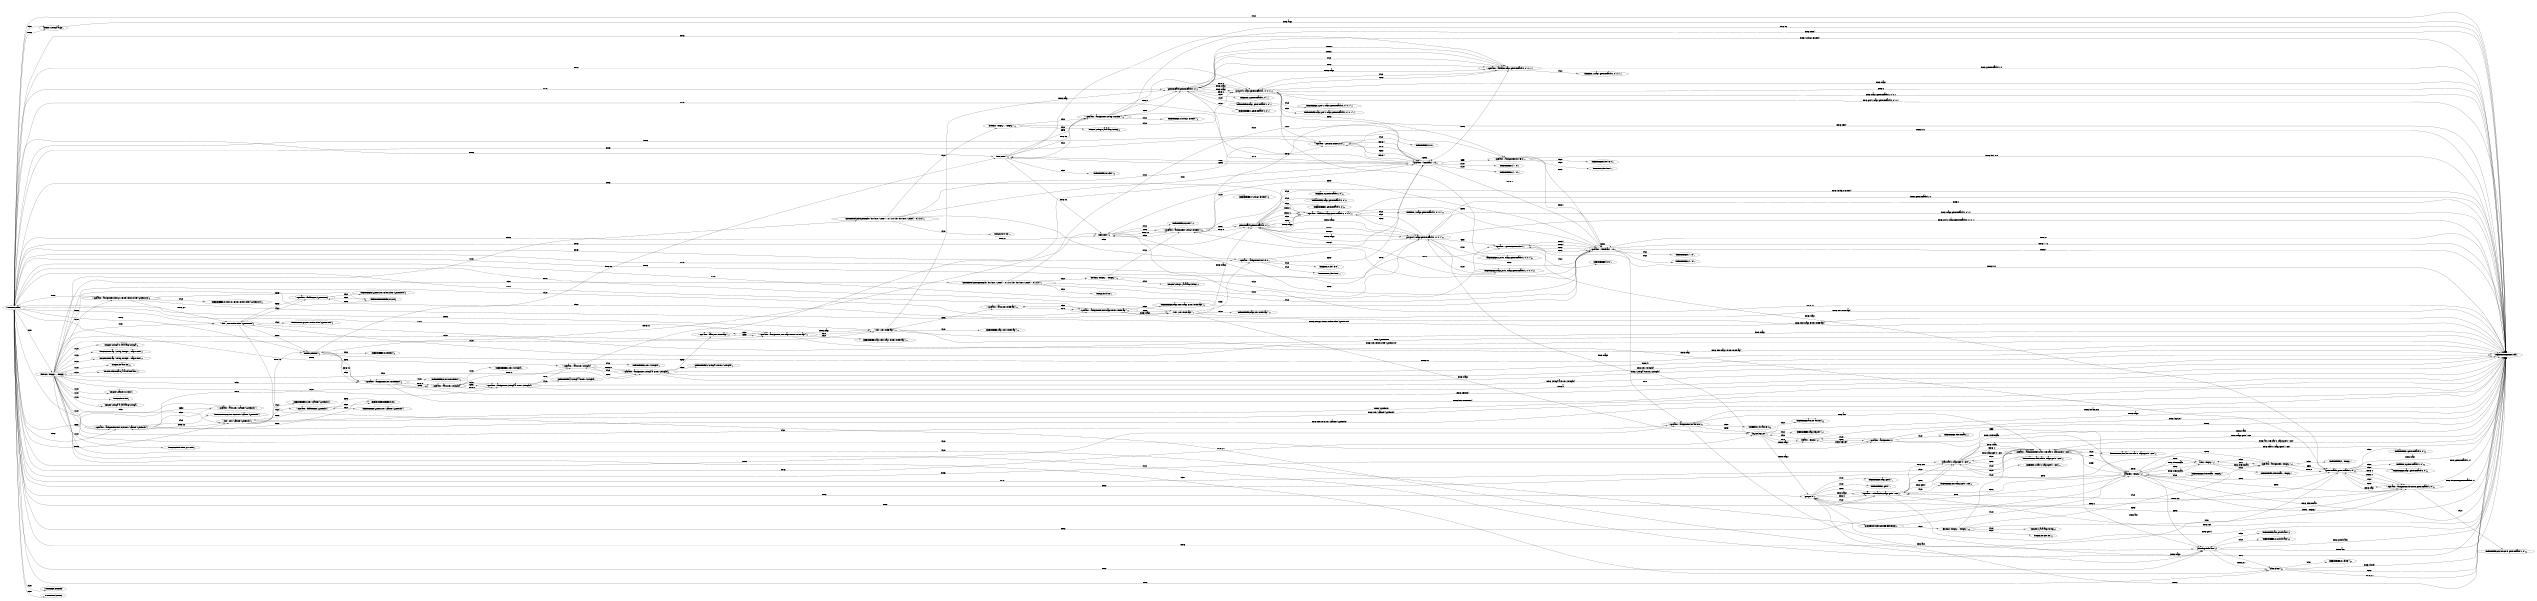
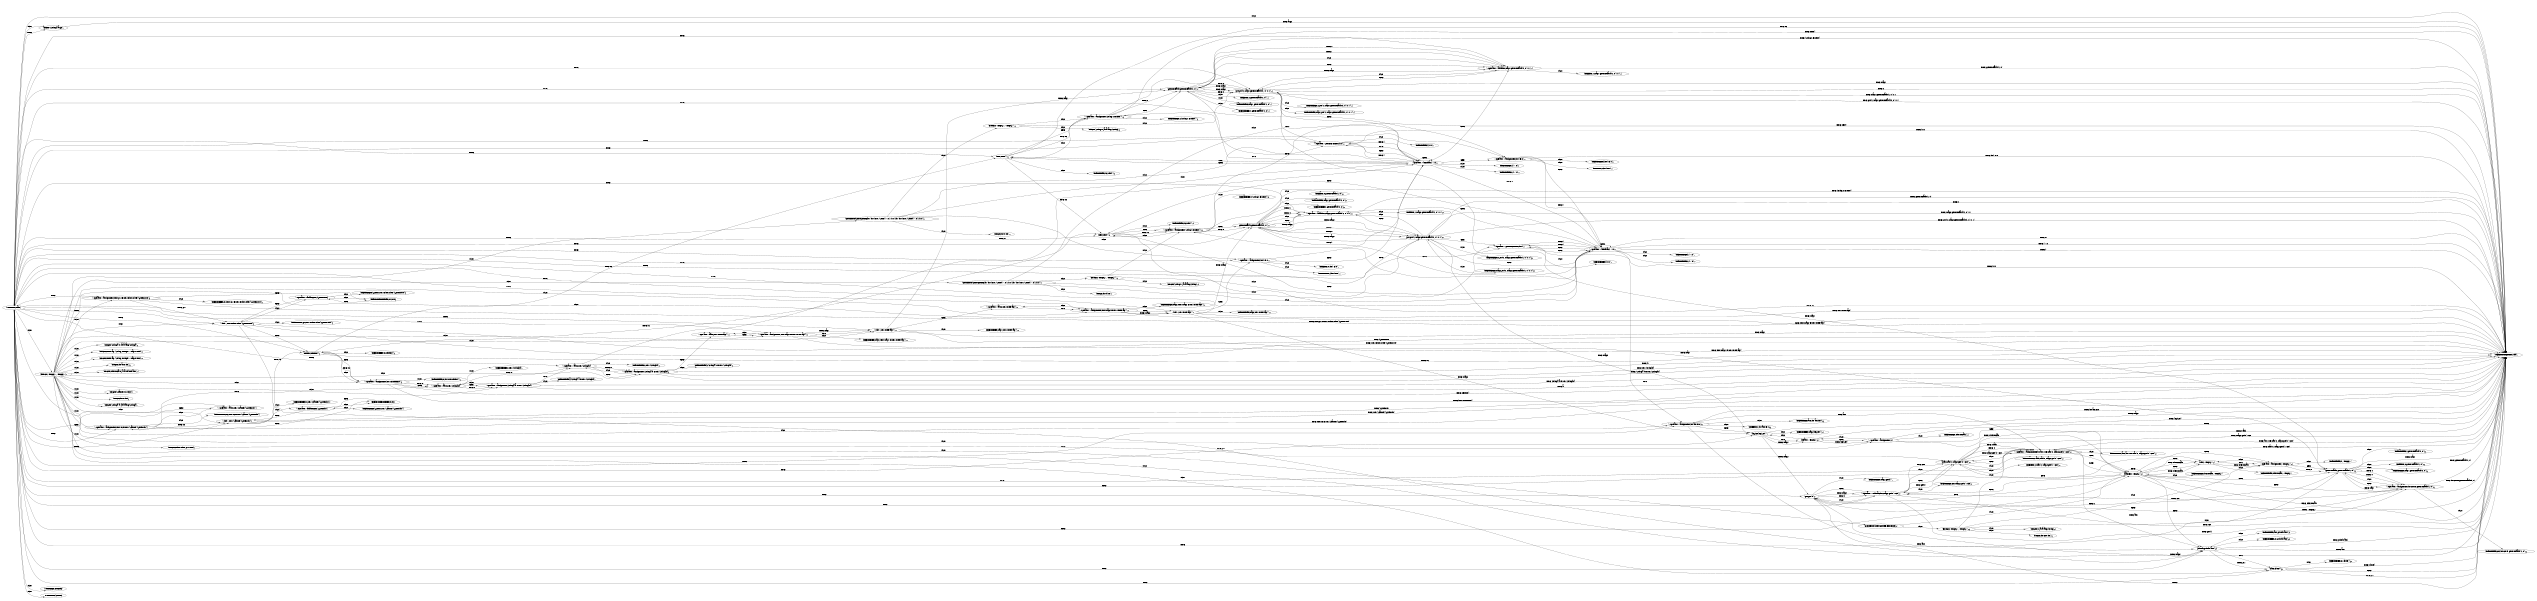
(1781, 425) -> (1748, 422)
(901, 475) -> (1071, 447)
(1881, 487) -> none
